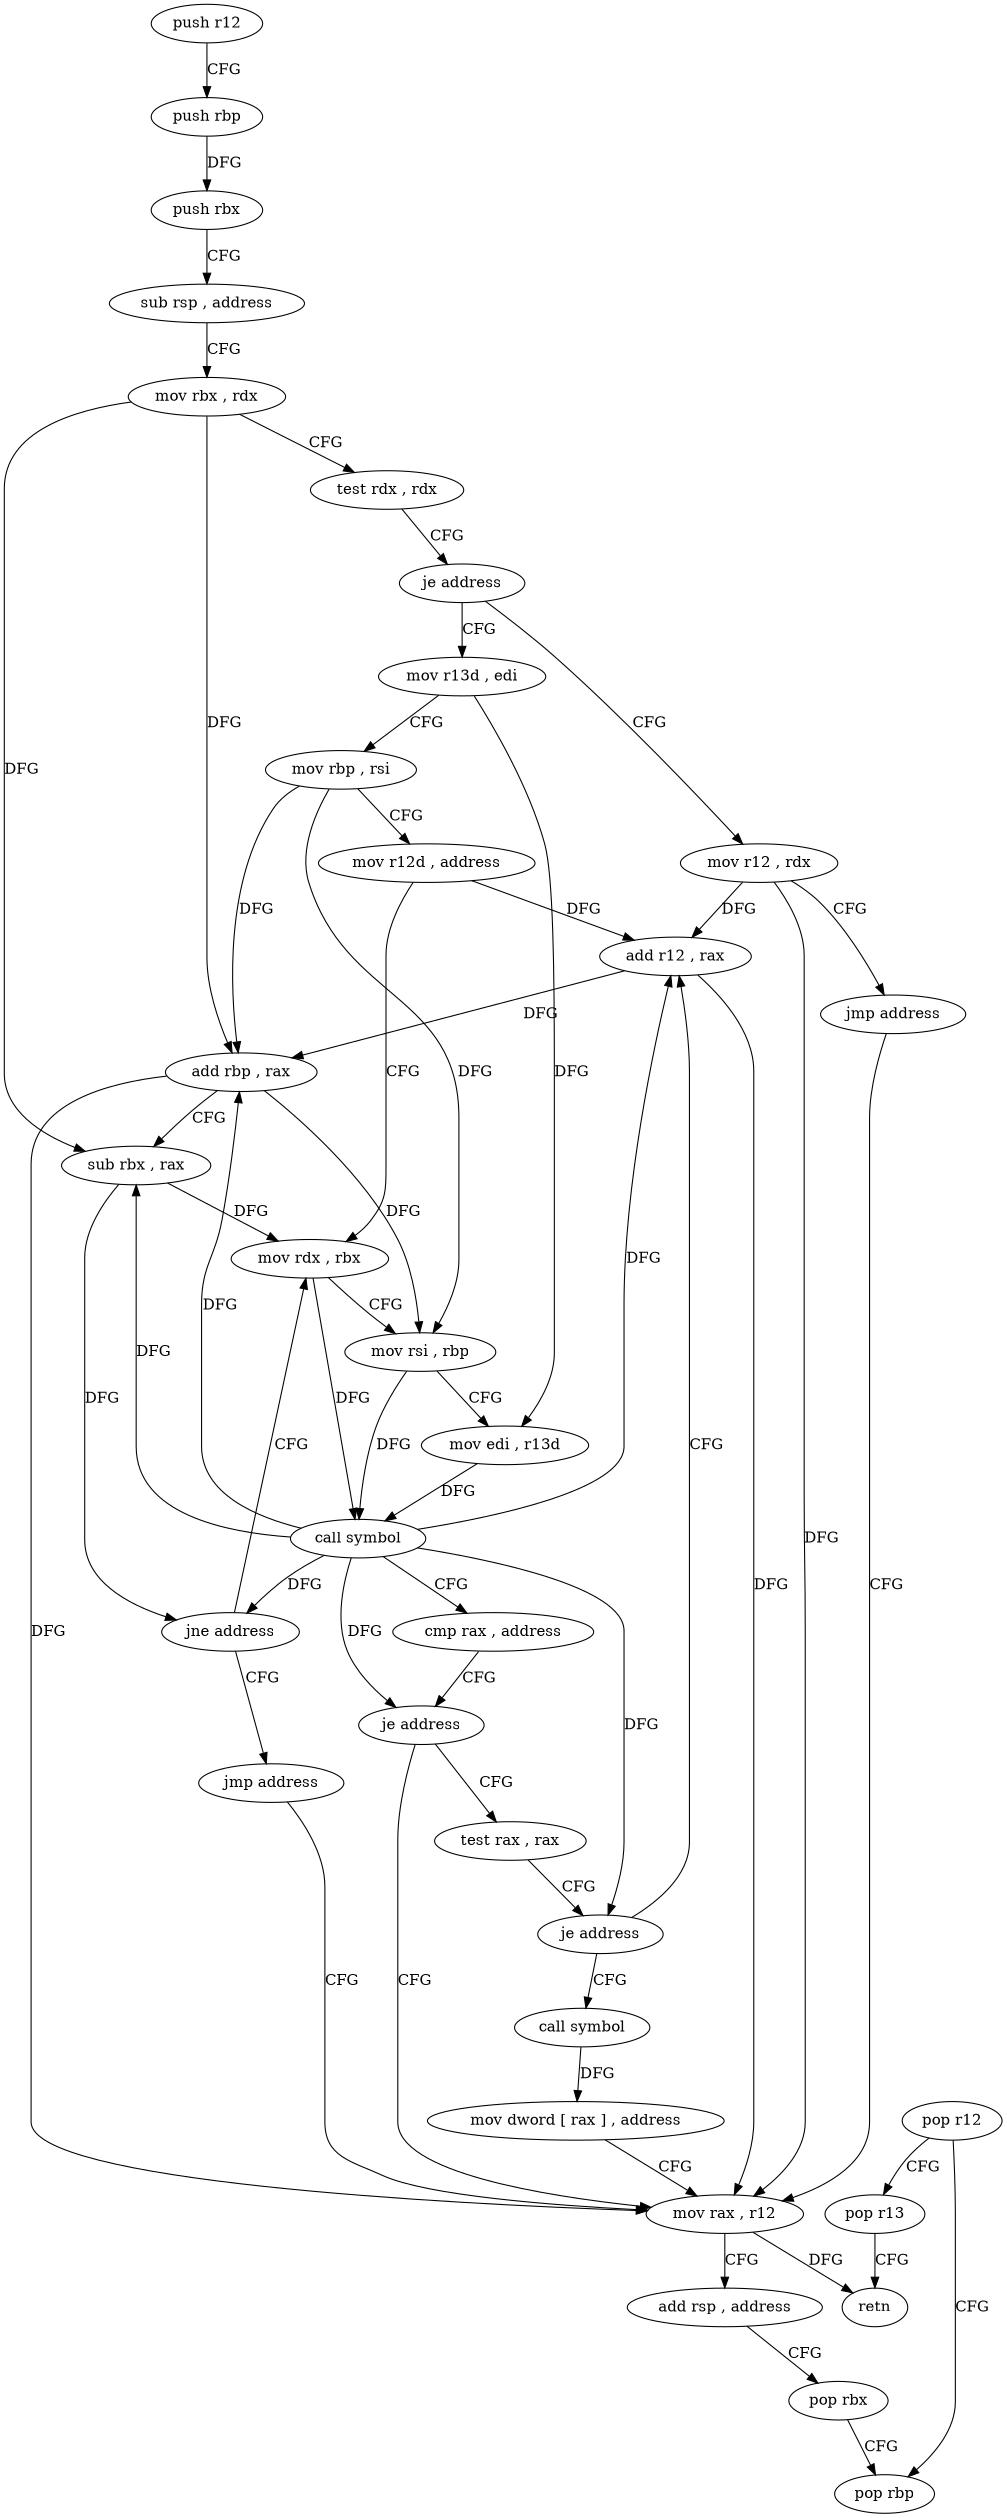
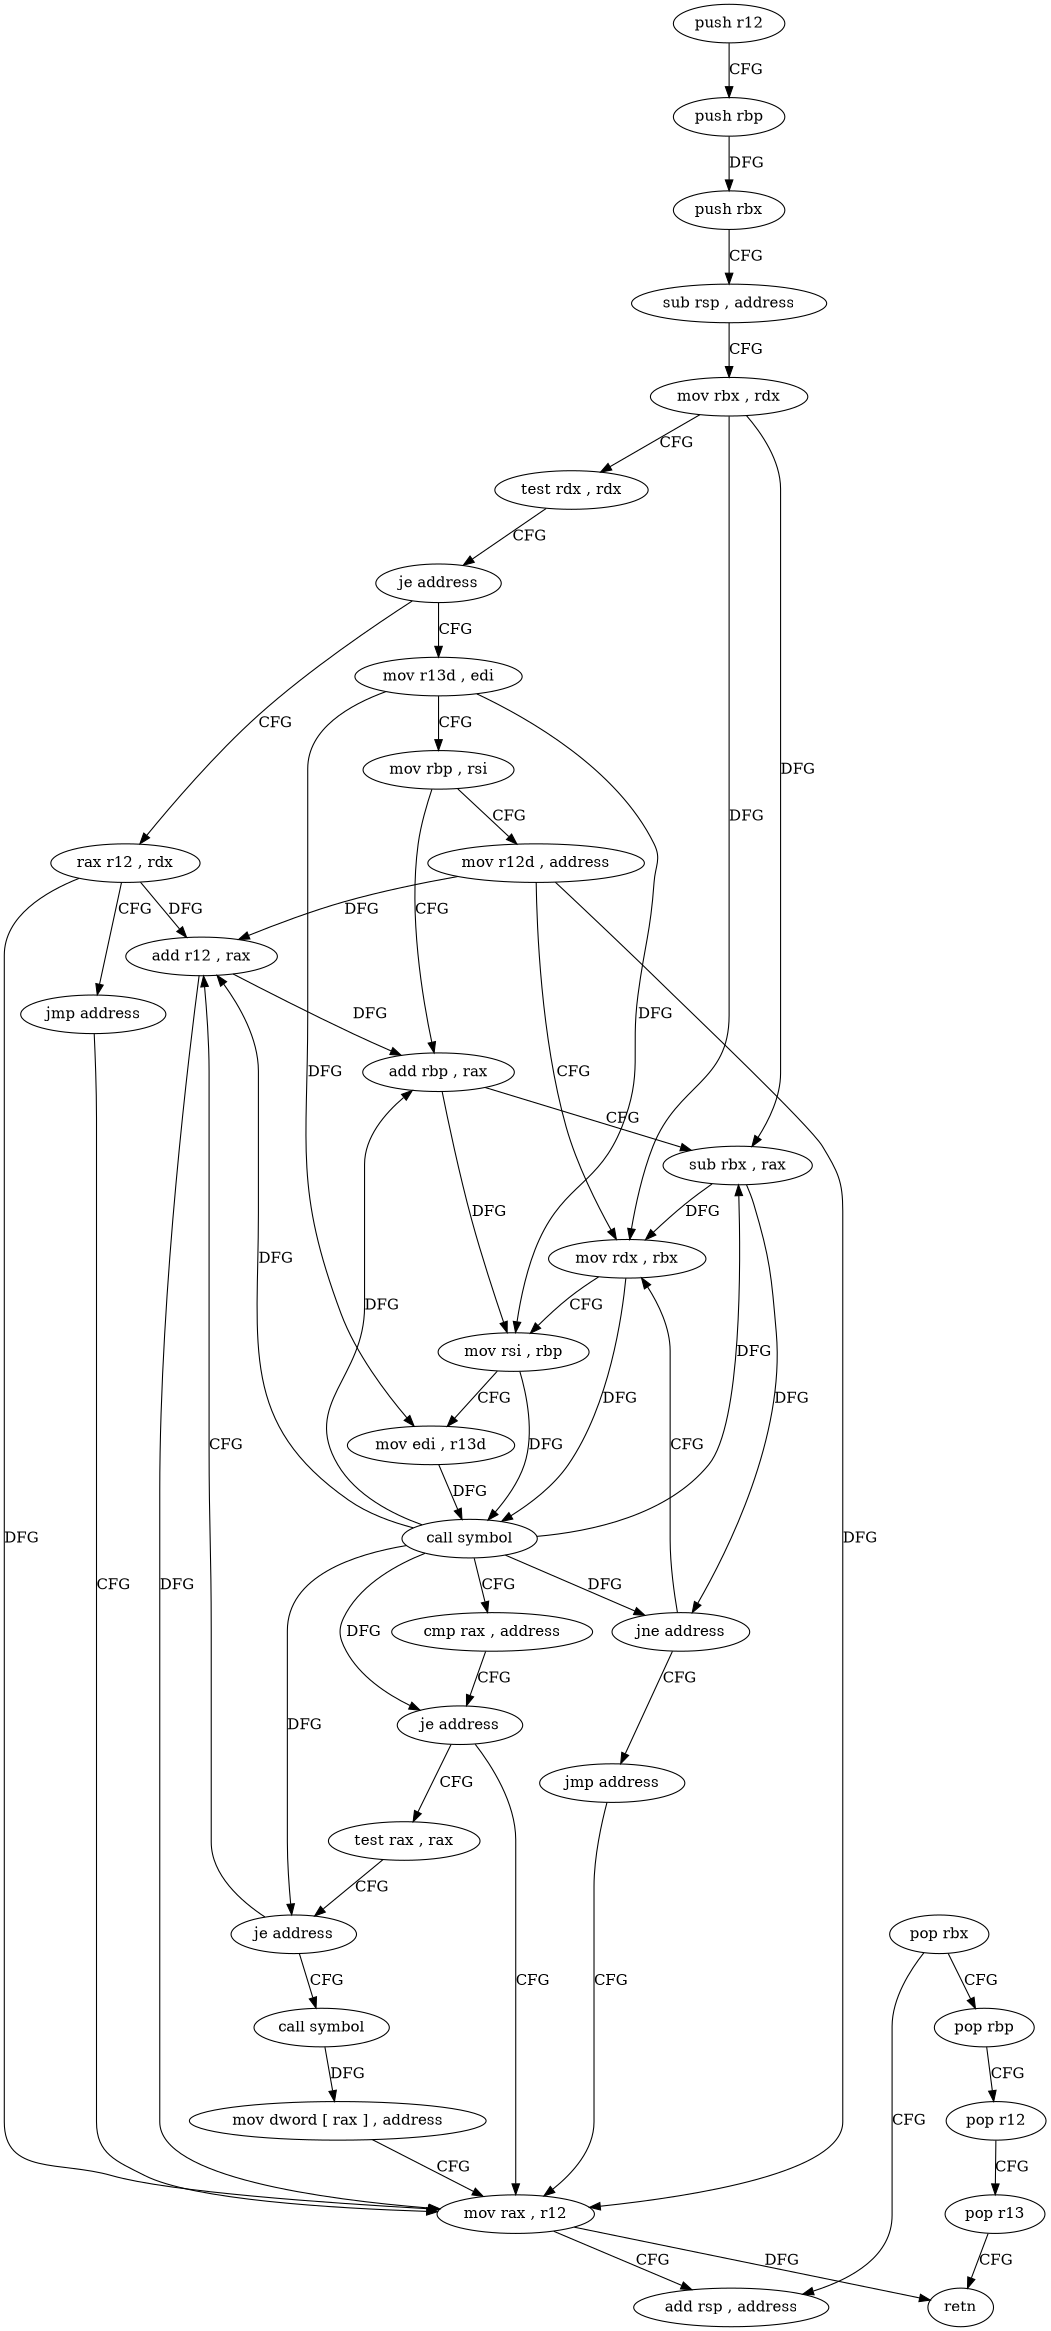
(207, 731) -> (729, 836)
(759, 863) -> (125, 863)
(257, 910) -> (432, 910)
(433, 1035) -> (640, 980)
(31, 1865) -> (843, 1578)
(955, 2311) -> (990, 2069)
(778, 2351) -> (892, 2139)
